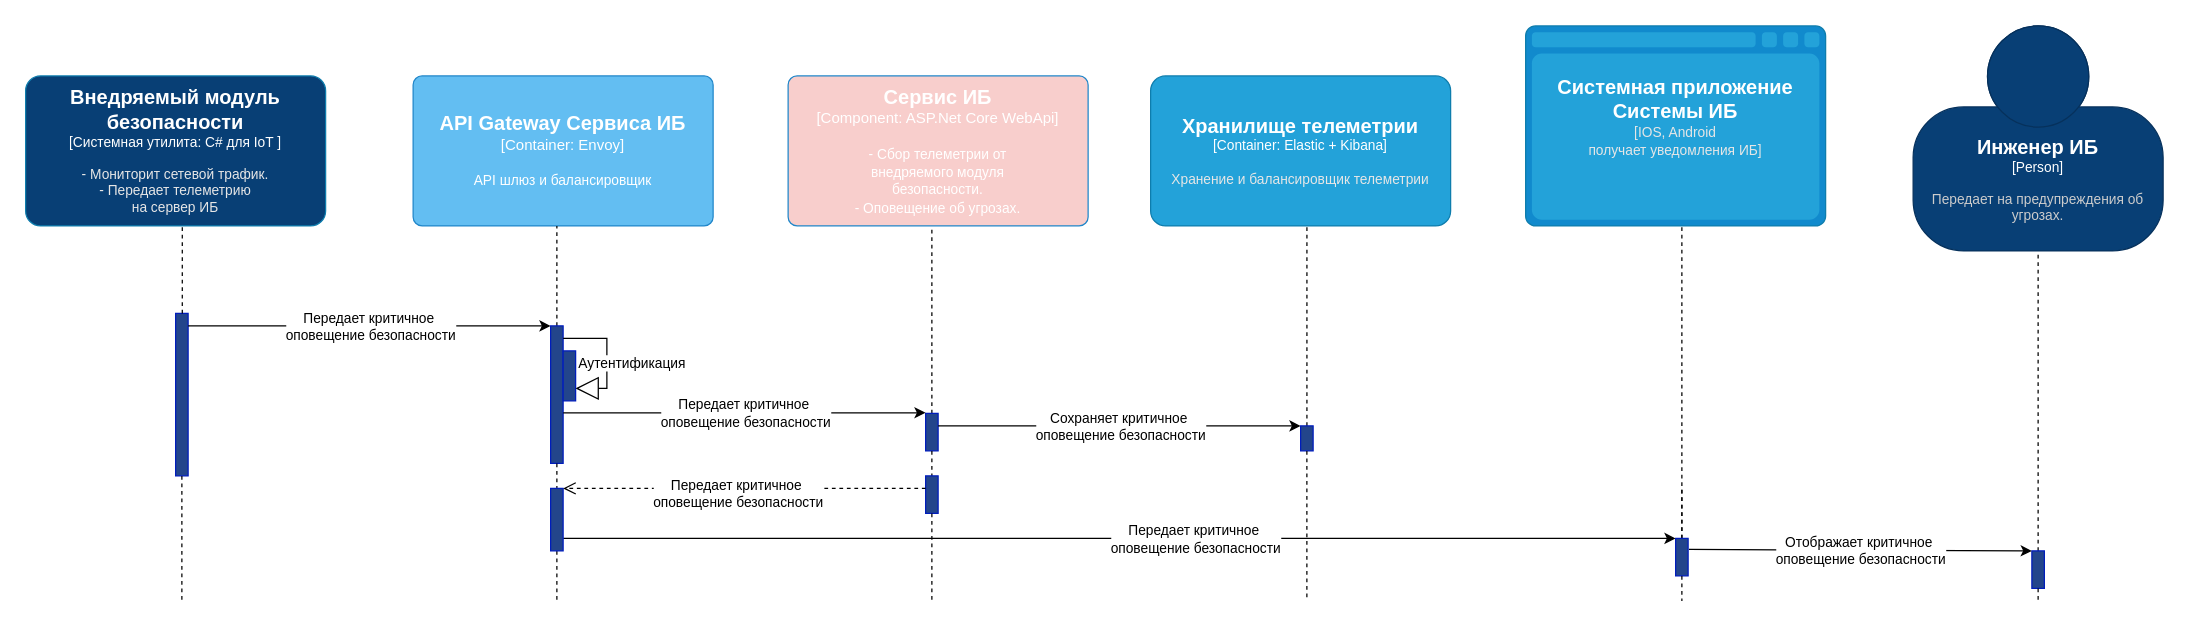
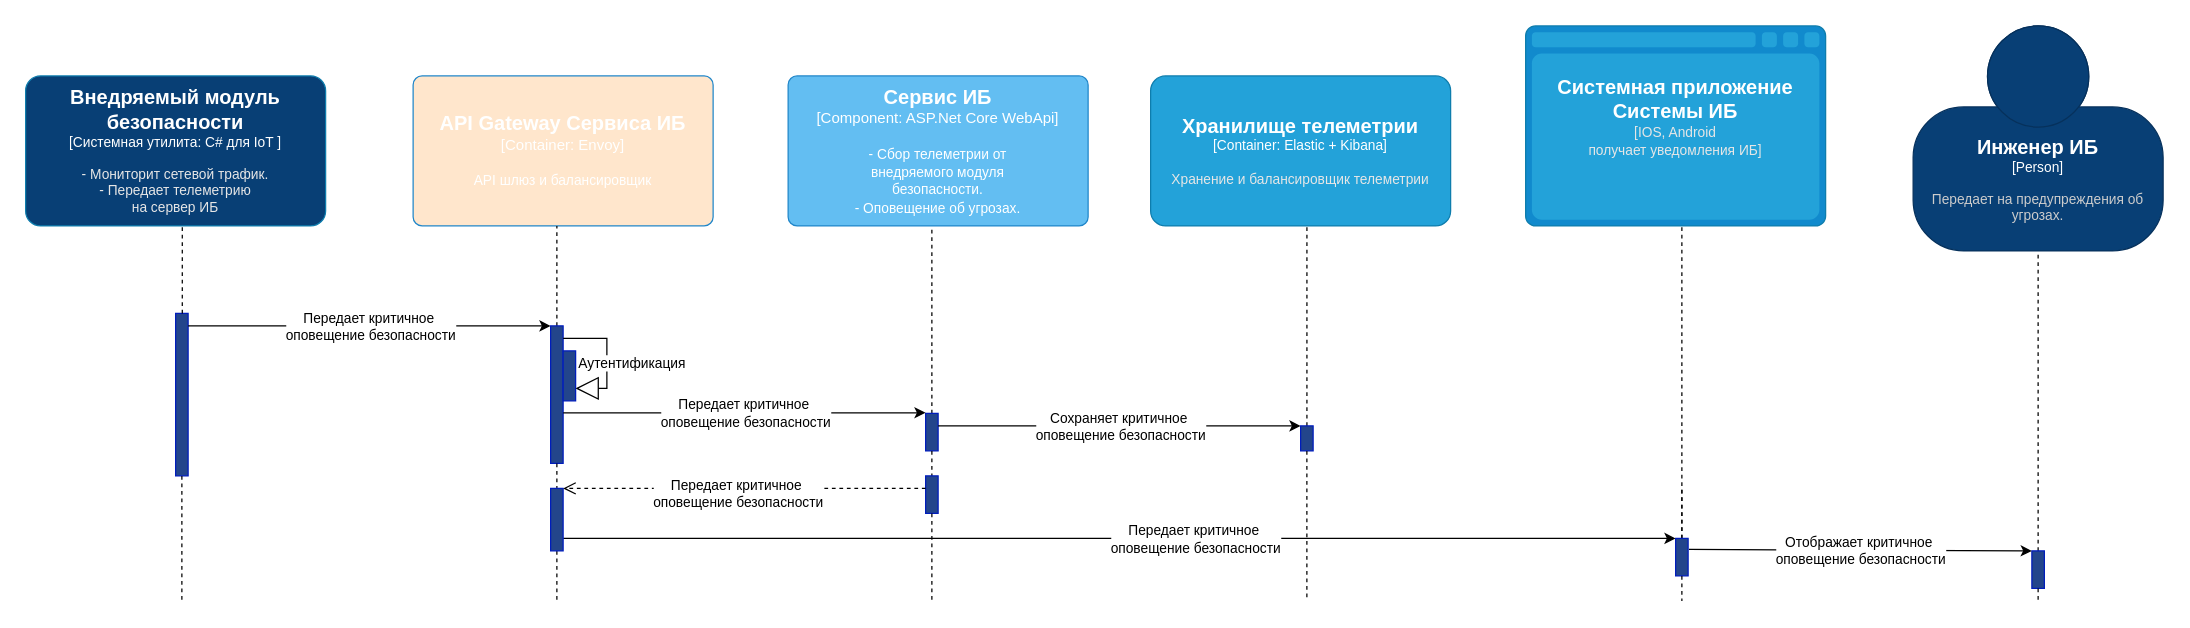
(563, 151) -> (563, 151)
(938, 151) -> (938, 151)
